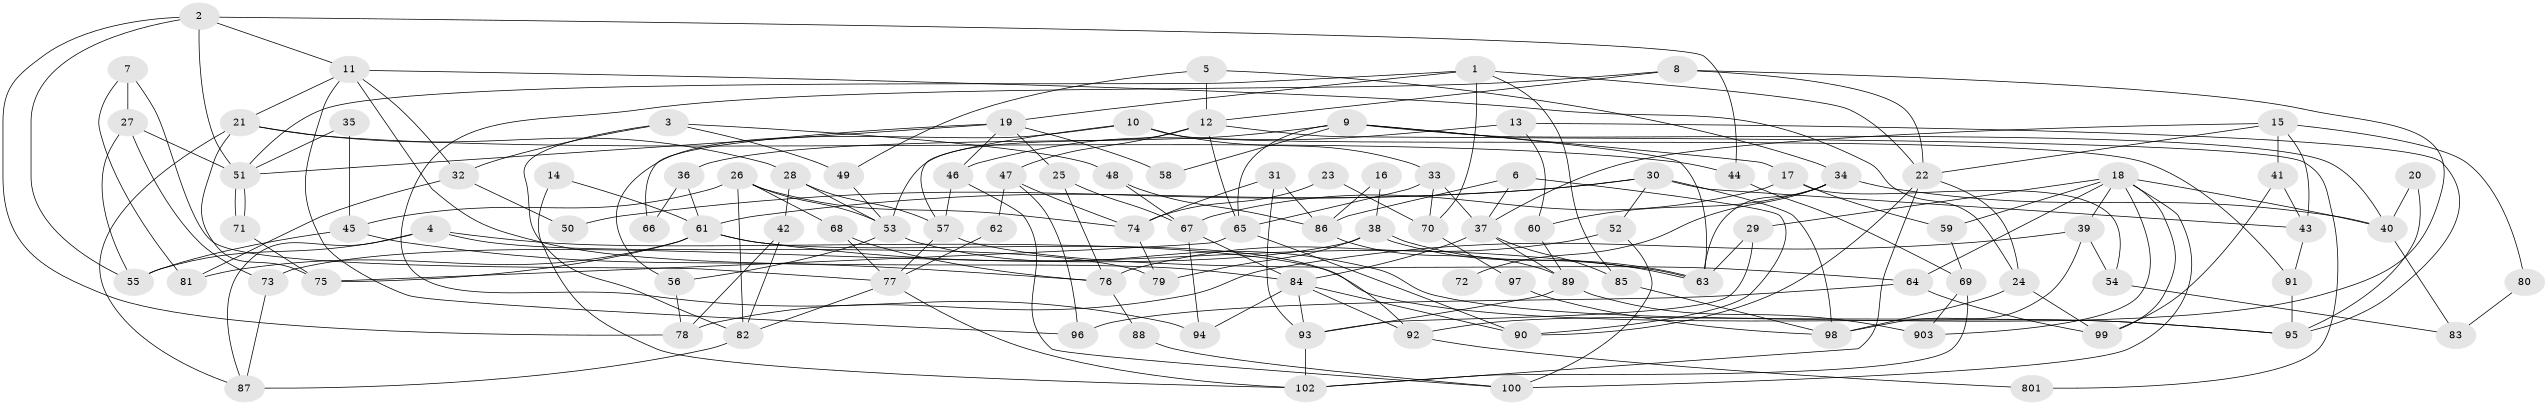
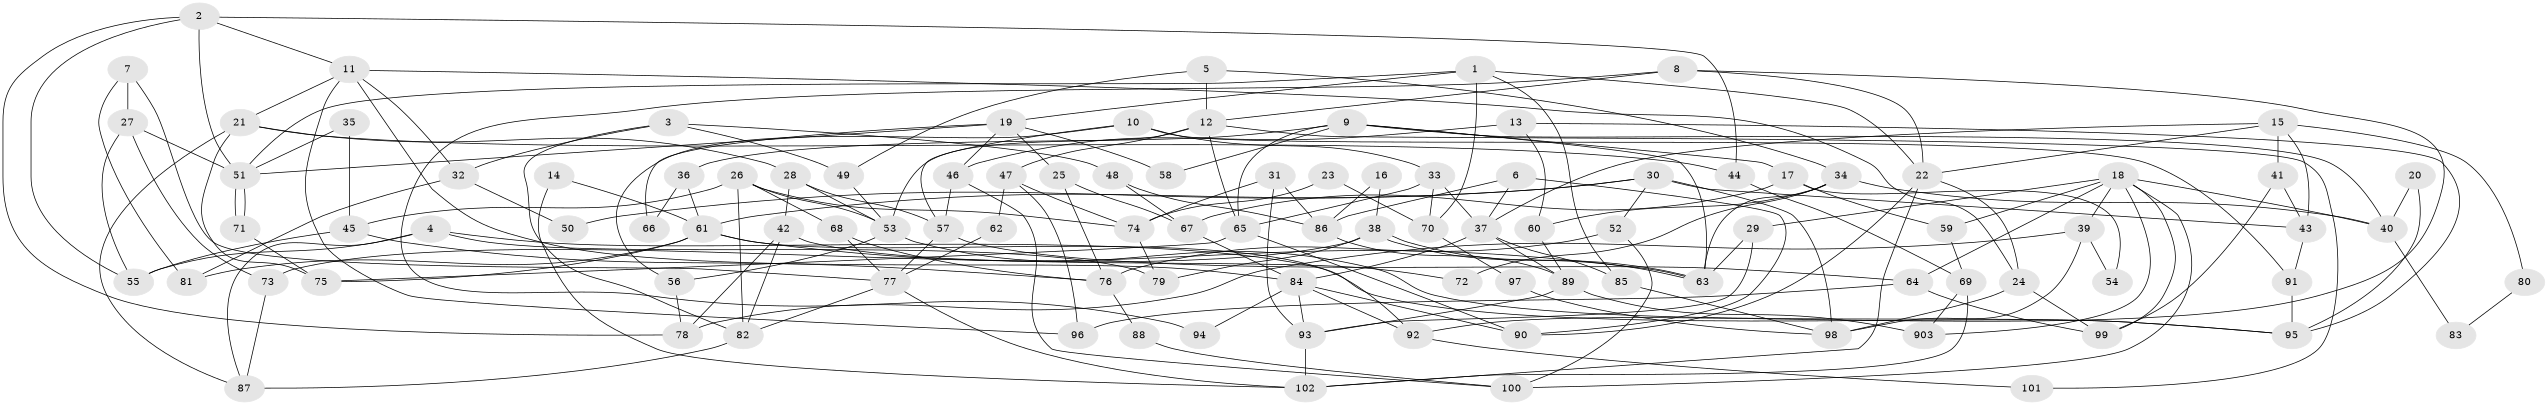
none -> (1120, 263)
(1194, 282) -> none
(2284, 309) -> none
(2032, 389) -> (2032, 389)
